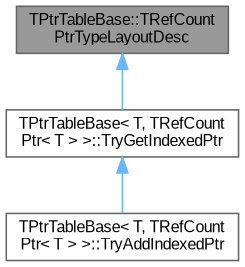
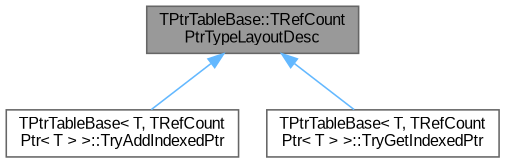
(122, 193) -> (181, 87)
